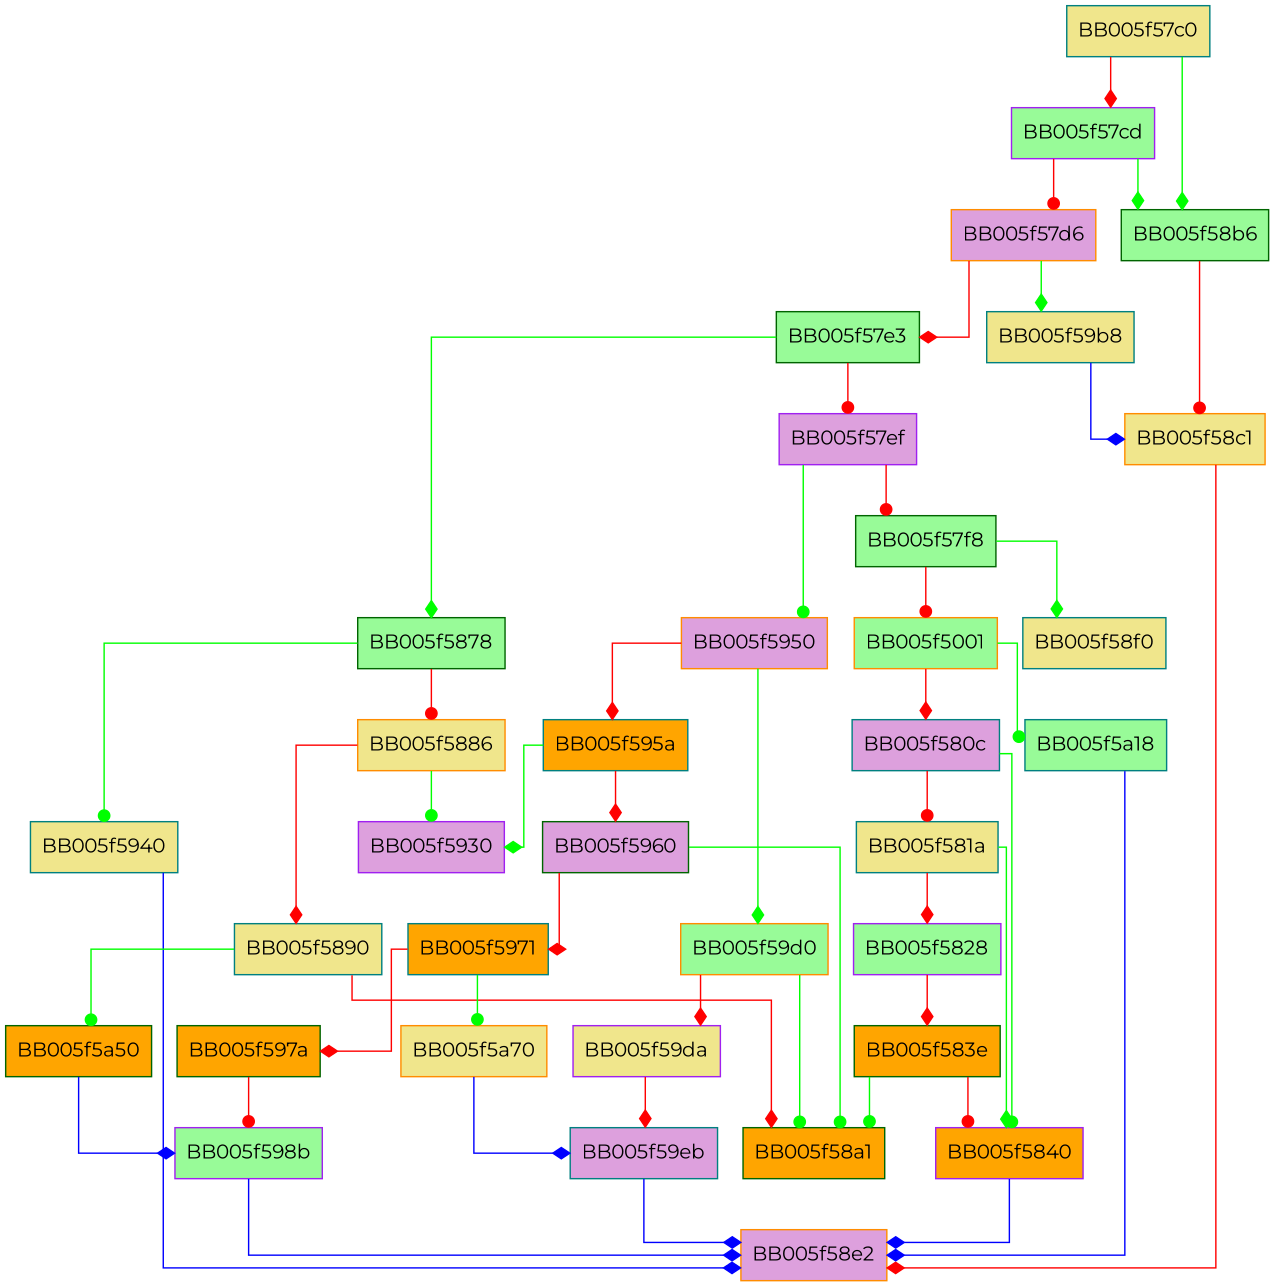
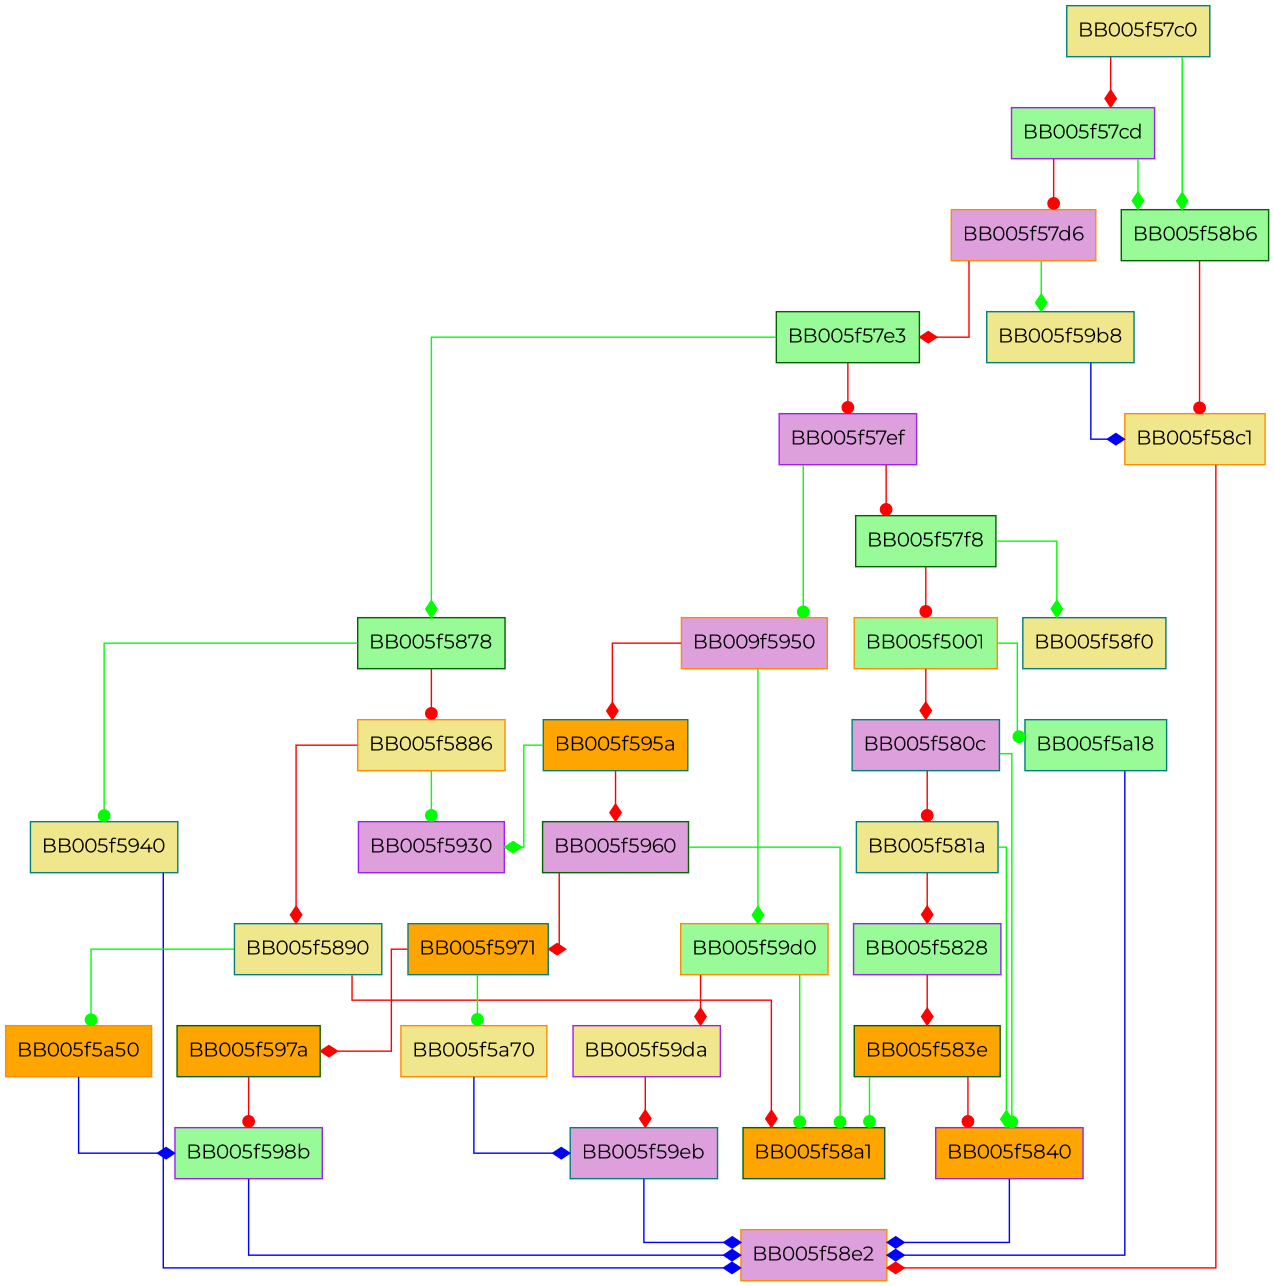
(754, 643) -> (754, 643)
(79, 1051) -> (79, 1051)
